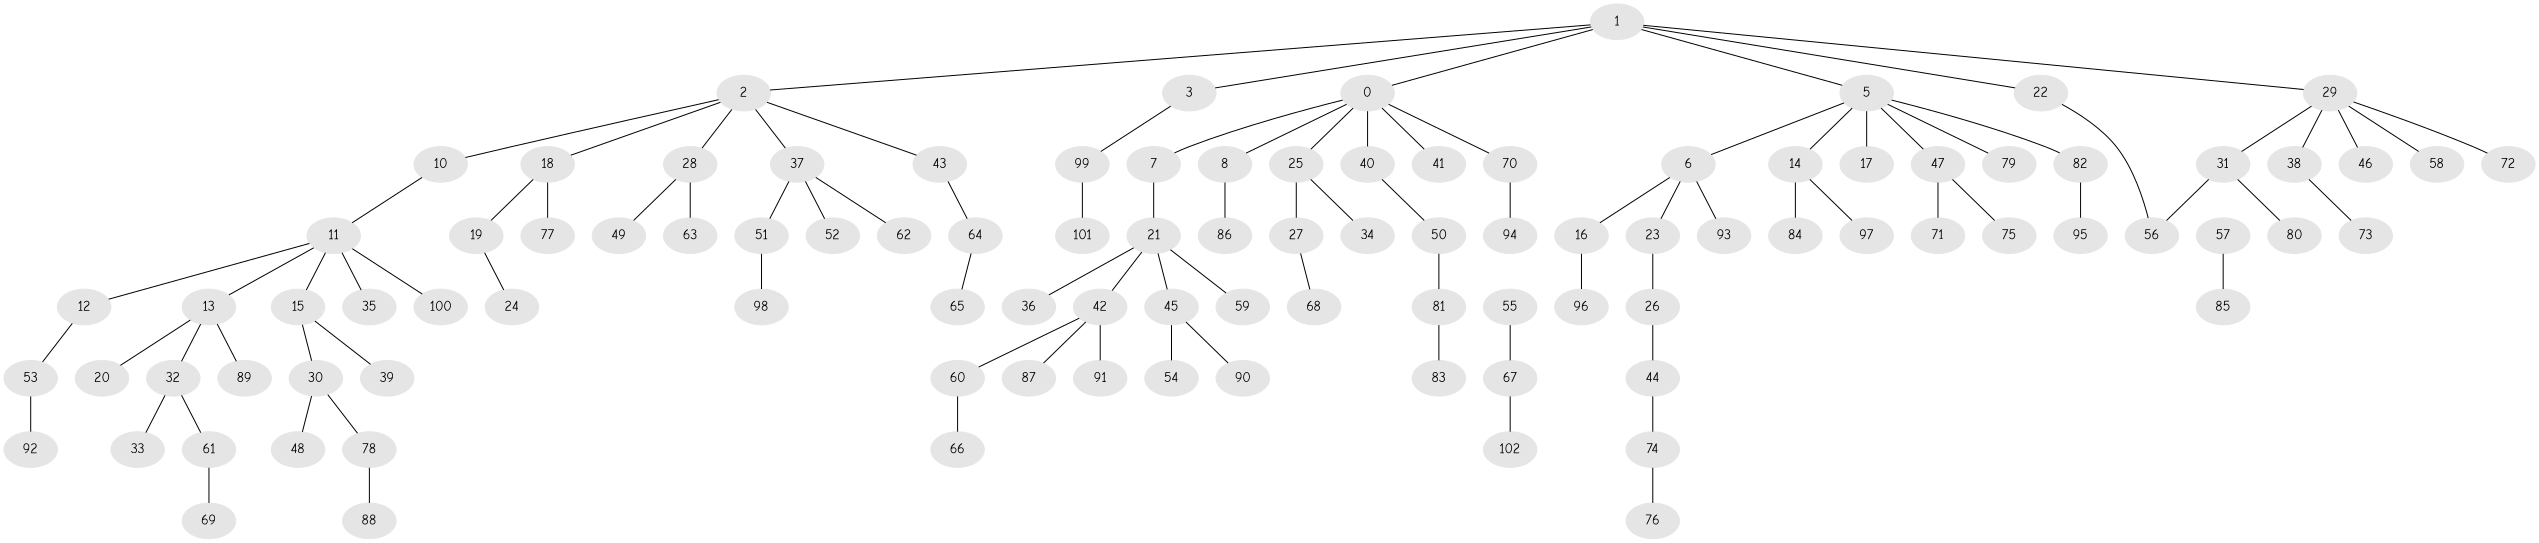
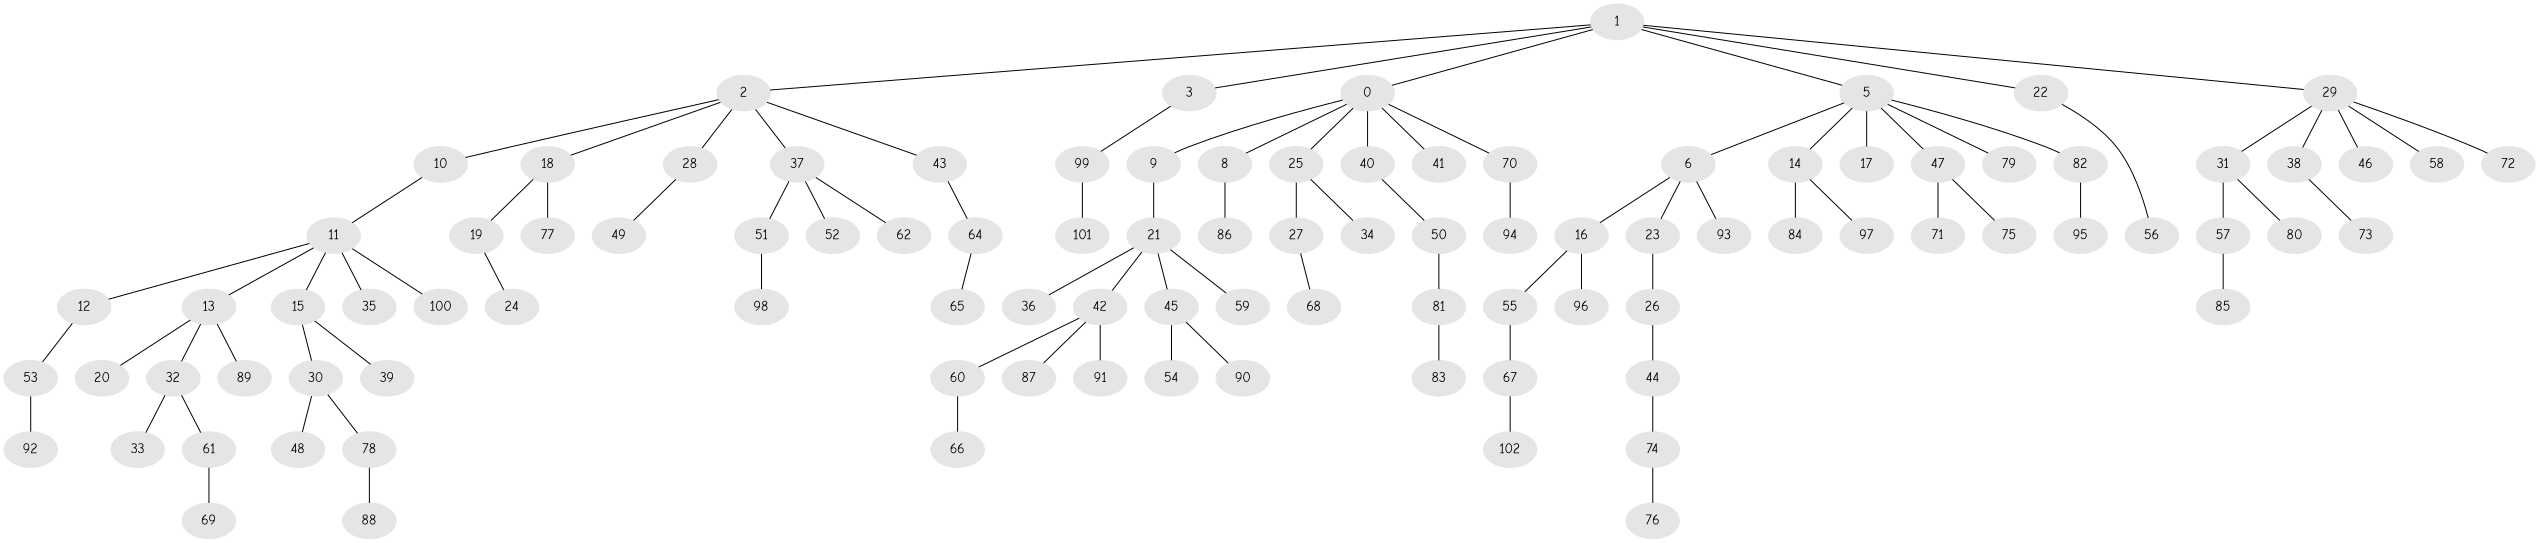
(1154, 164) -> (1154, 164)
(2188, 200) -> (2223, 200)
(690, 236) -> none
none -> (1546, 271)
